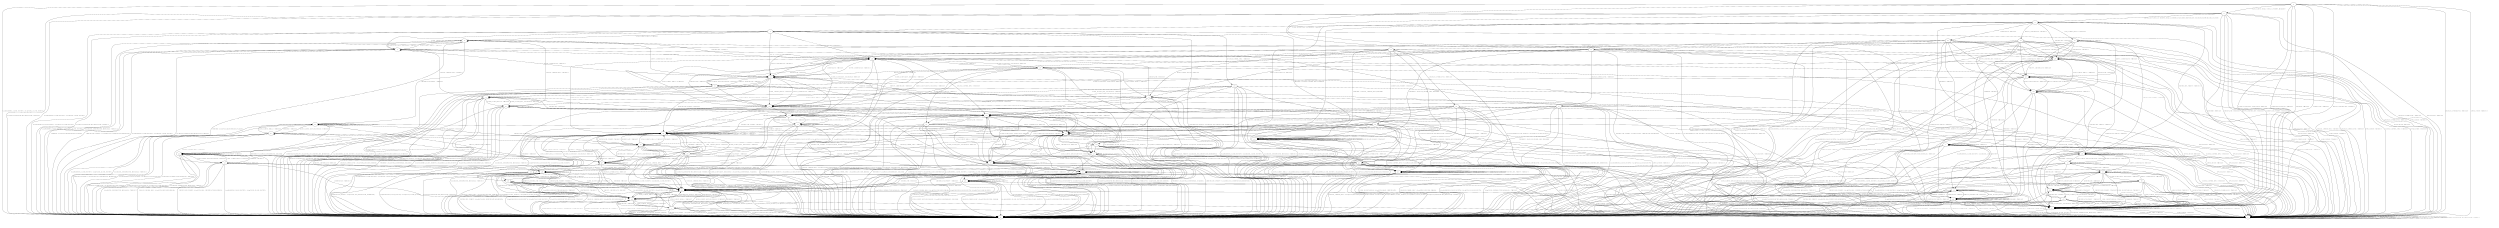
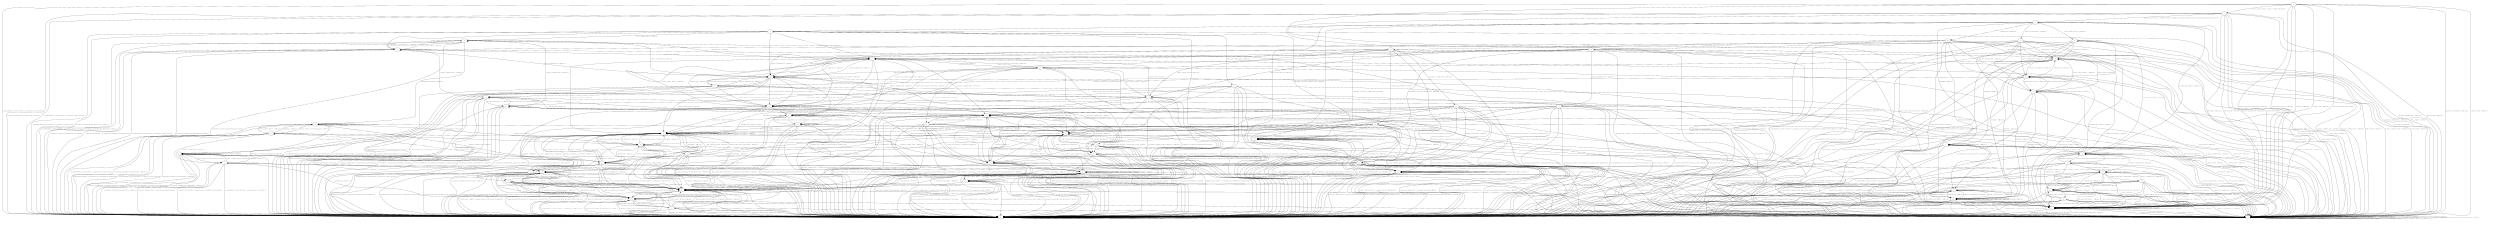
(2051, 37) -> (2045, 74)
none -> (566, 165)
